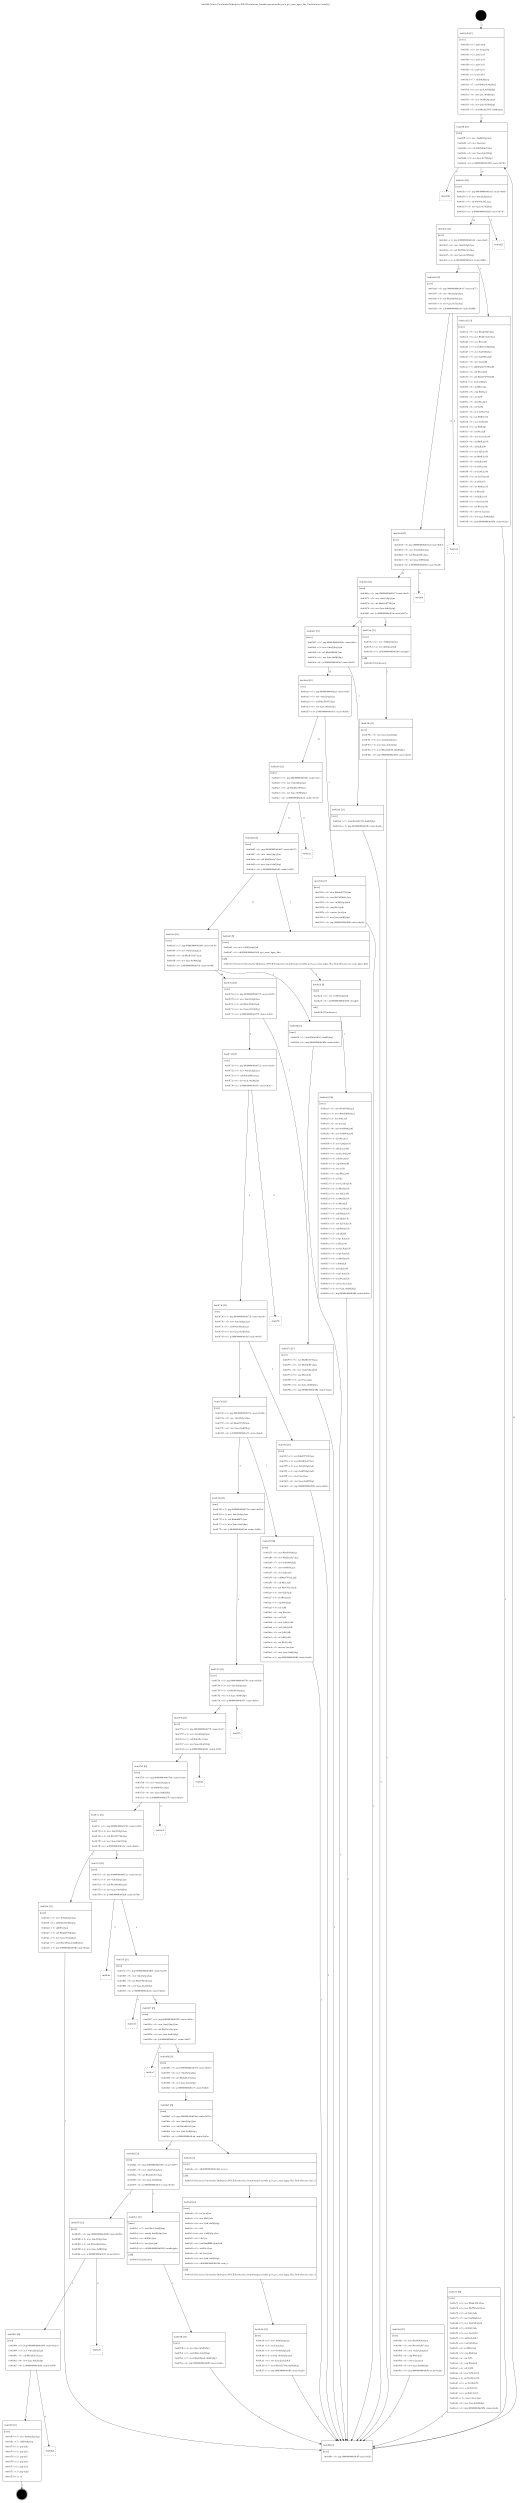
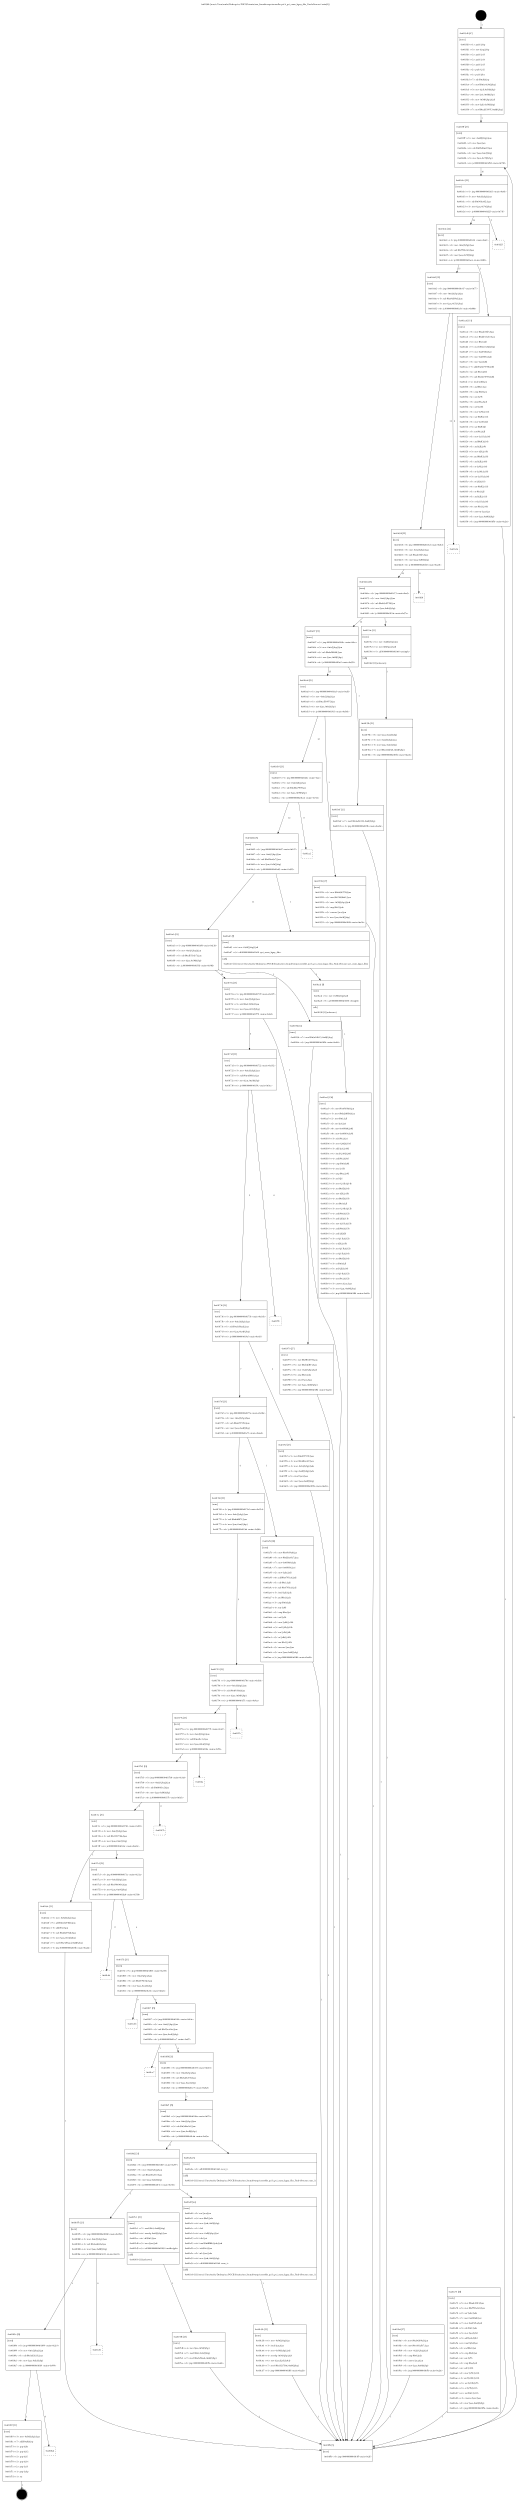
(445, 196) -> none
(153, 2200) -> (185, 2193)
